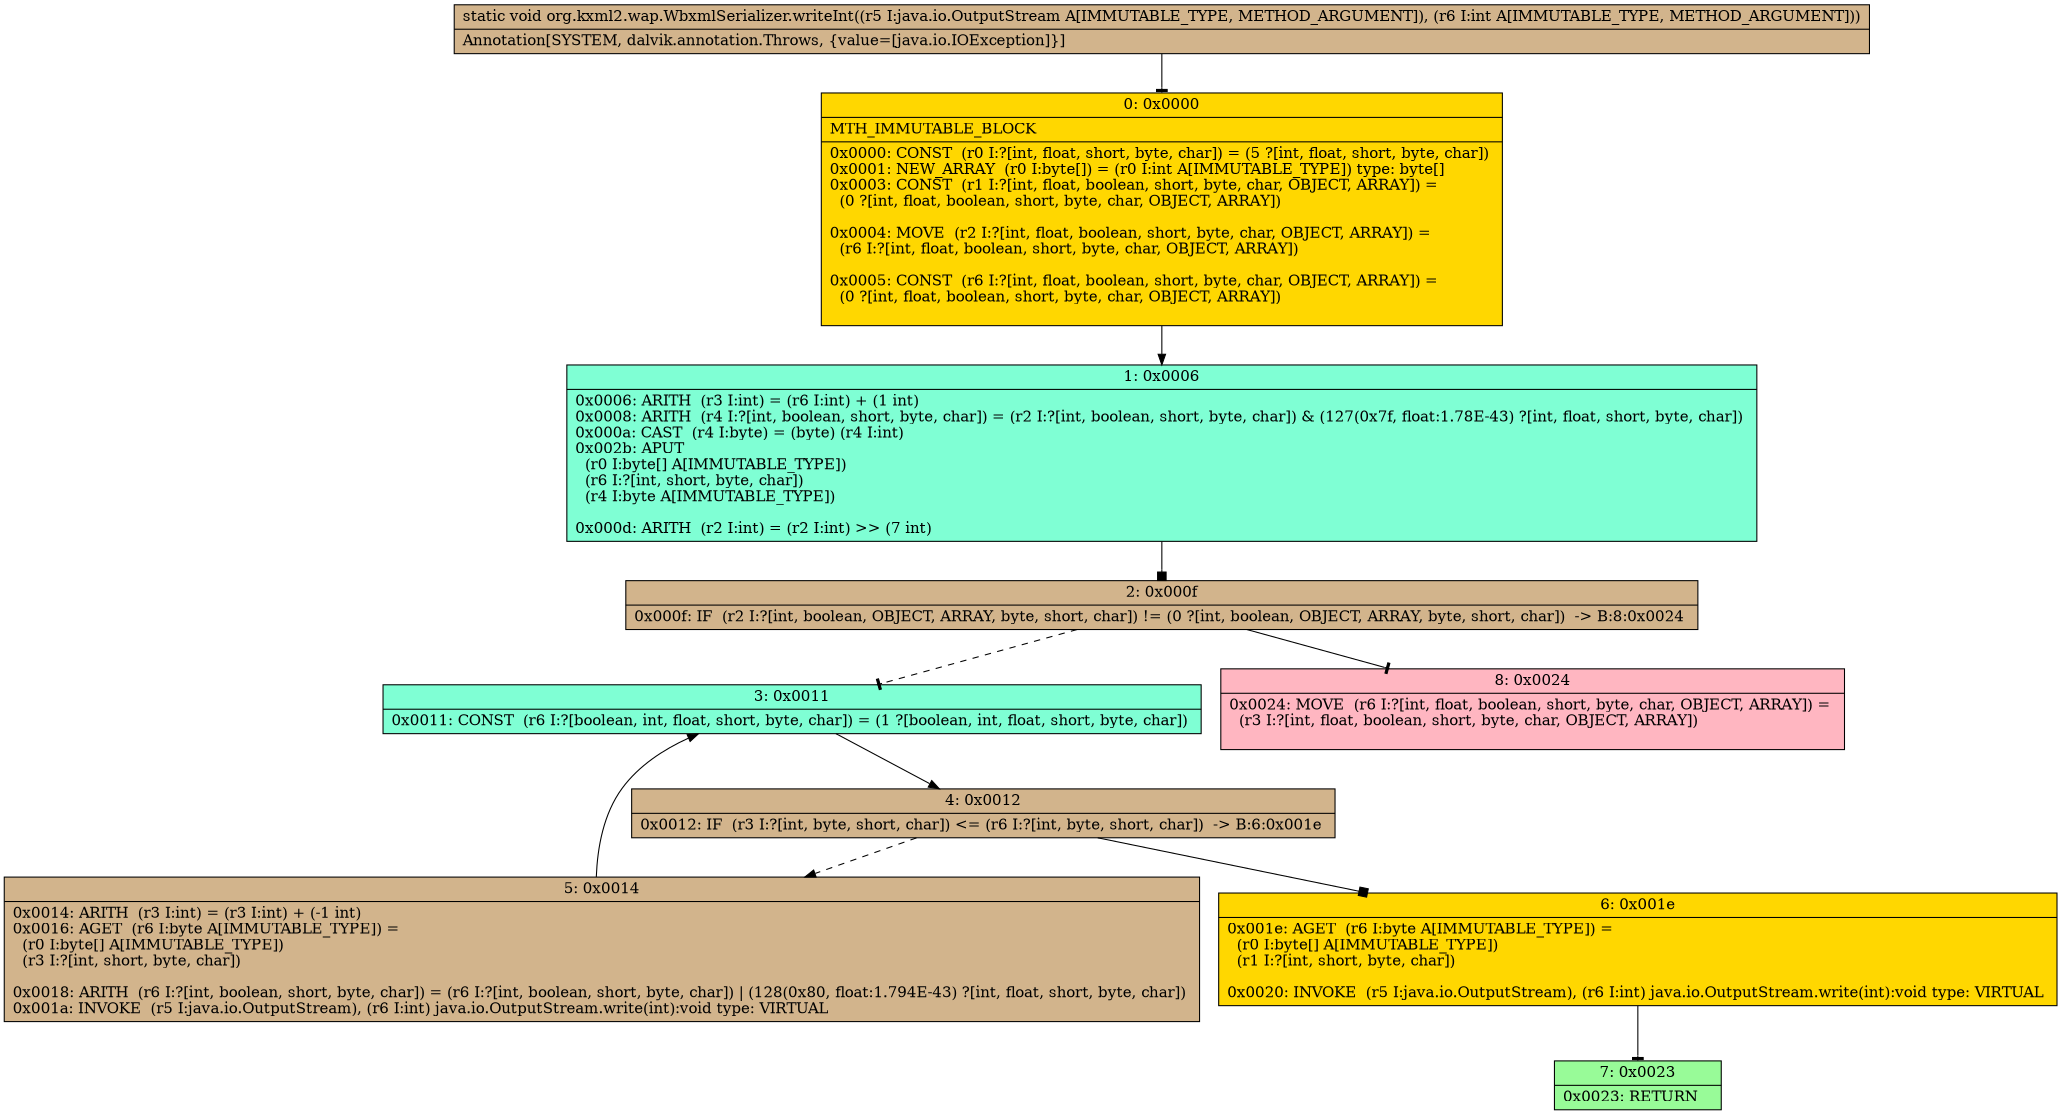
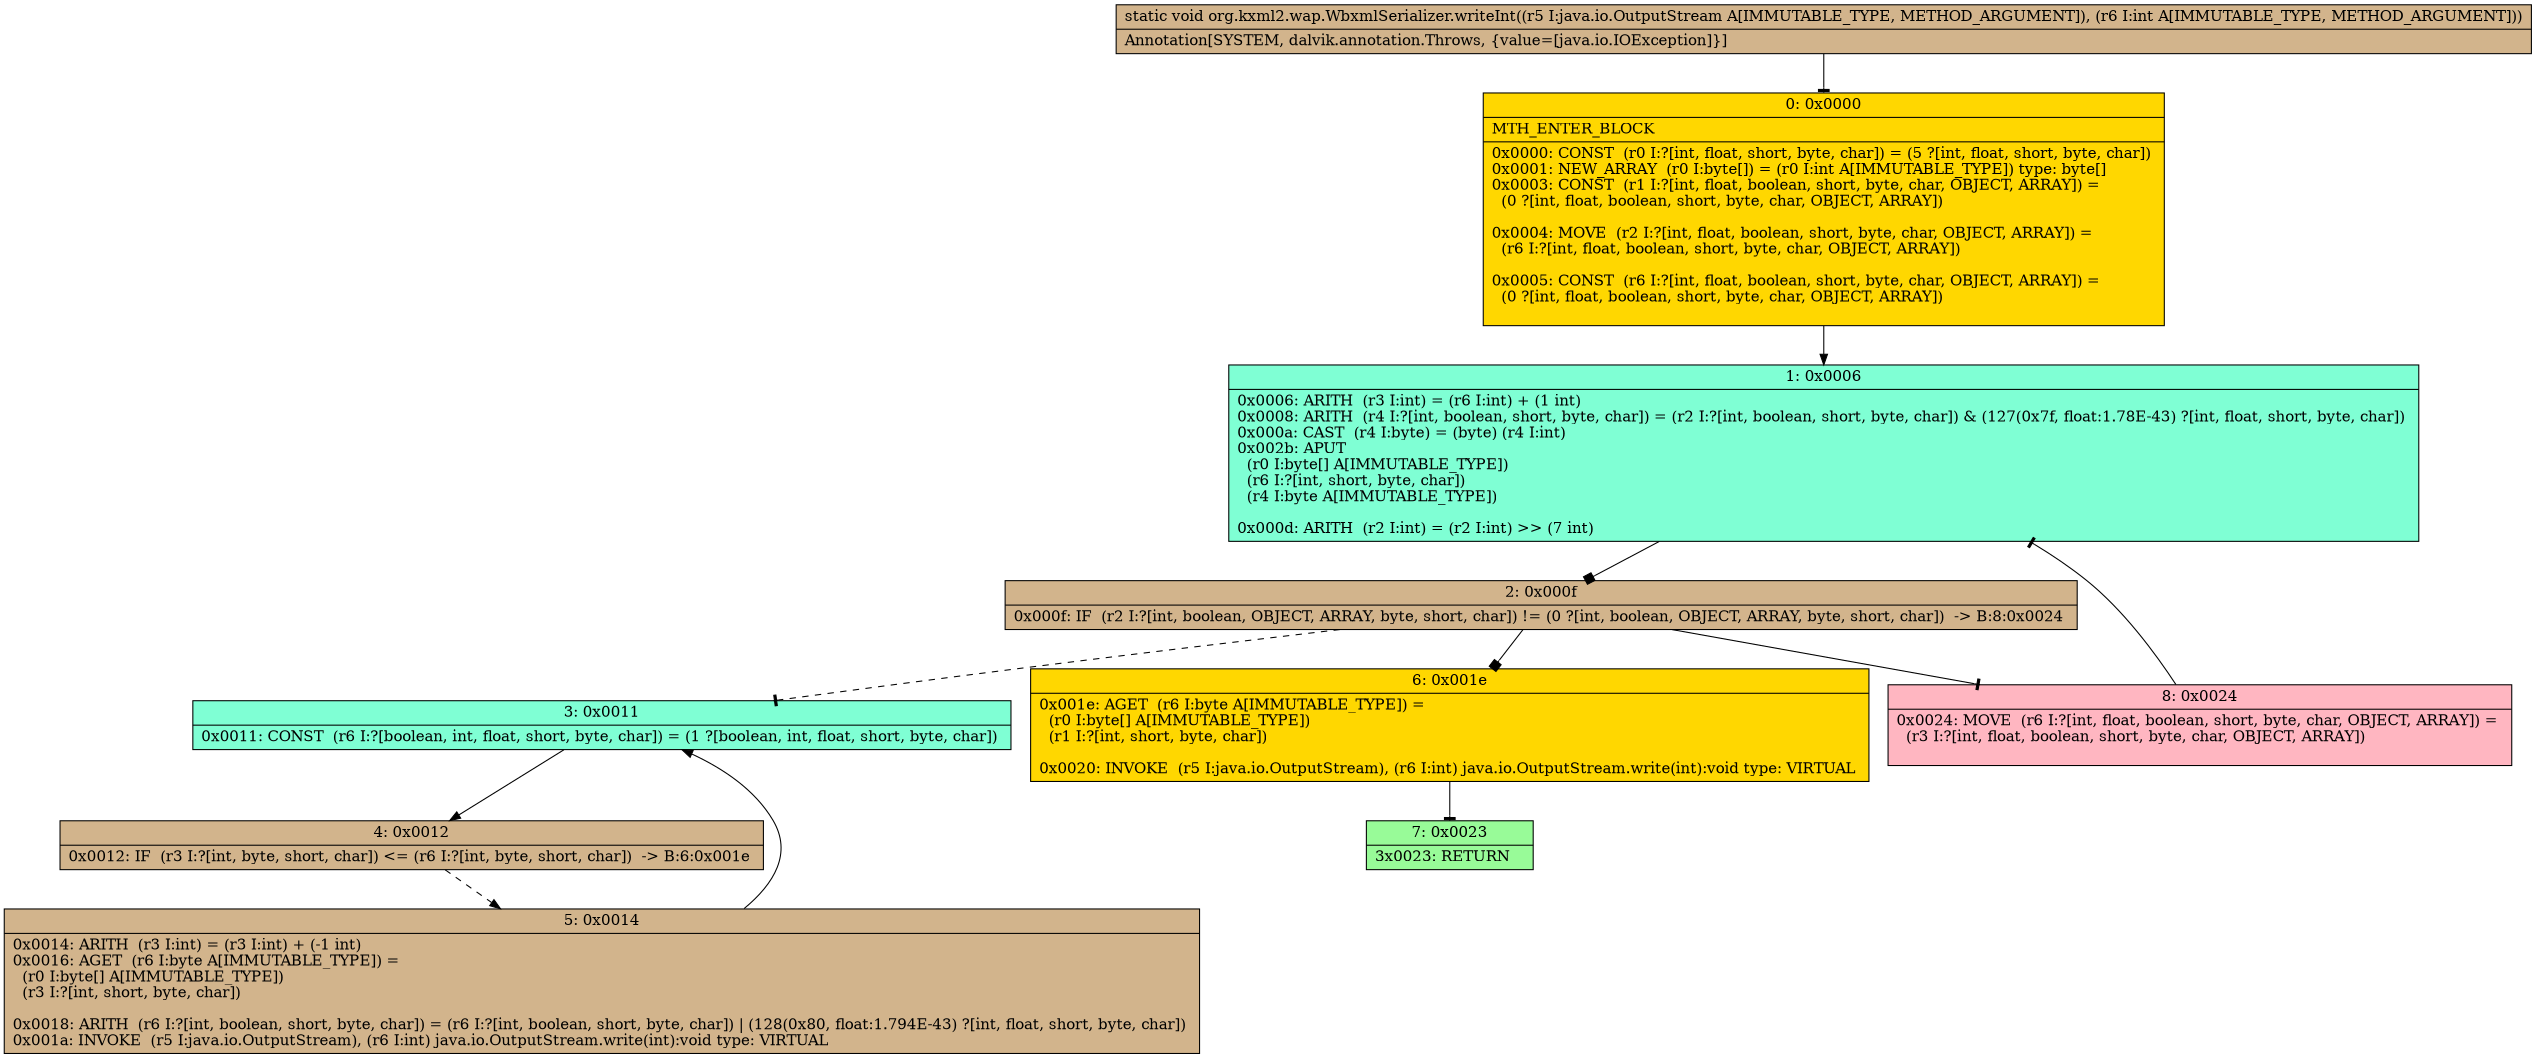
(933, 129) -> (1574, 129)
none -> (2114, 605)
(1227, 864) -> (1511, 645)
(1638, 1097) -> (1450, 857)
